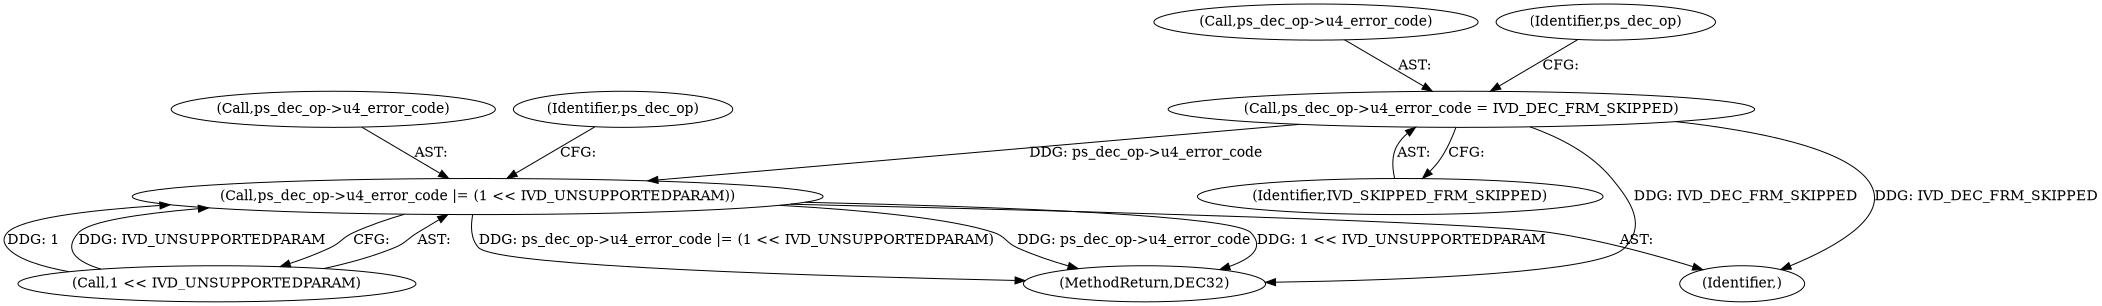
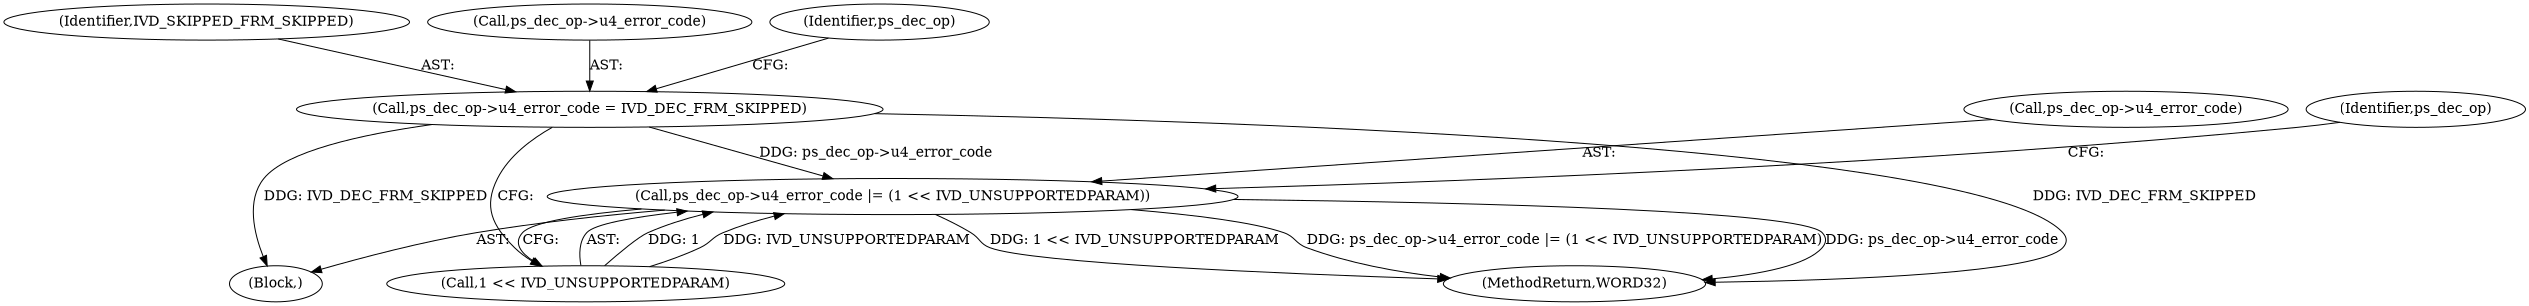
(1445, 151) -> (493, 190)
(1144, 284) -> (1574, 284)
(1742, 284) -> (276, 284)
